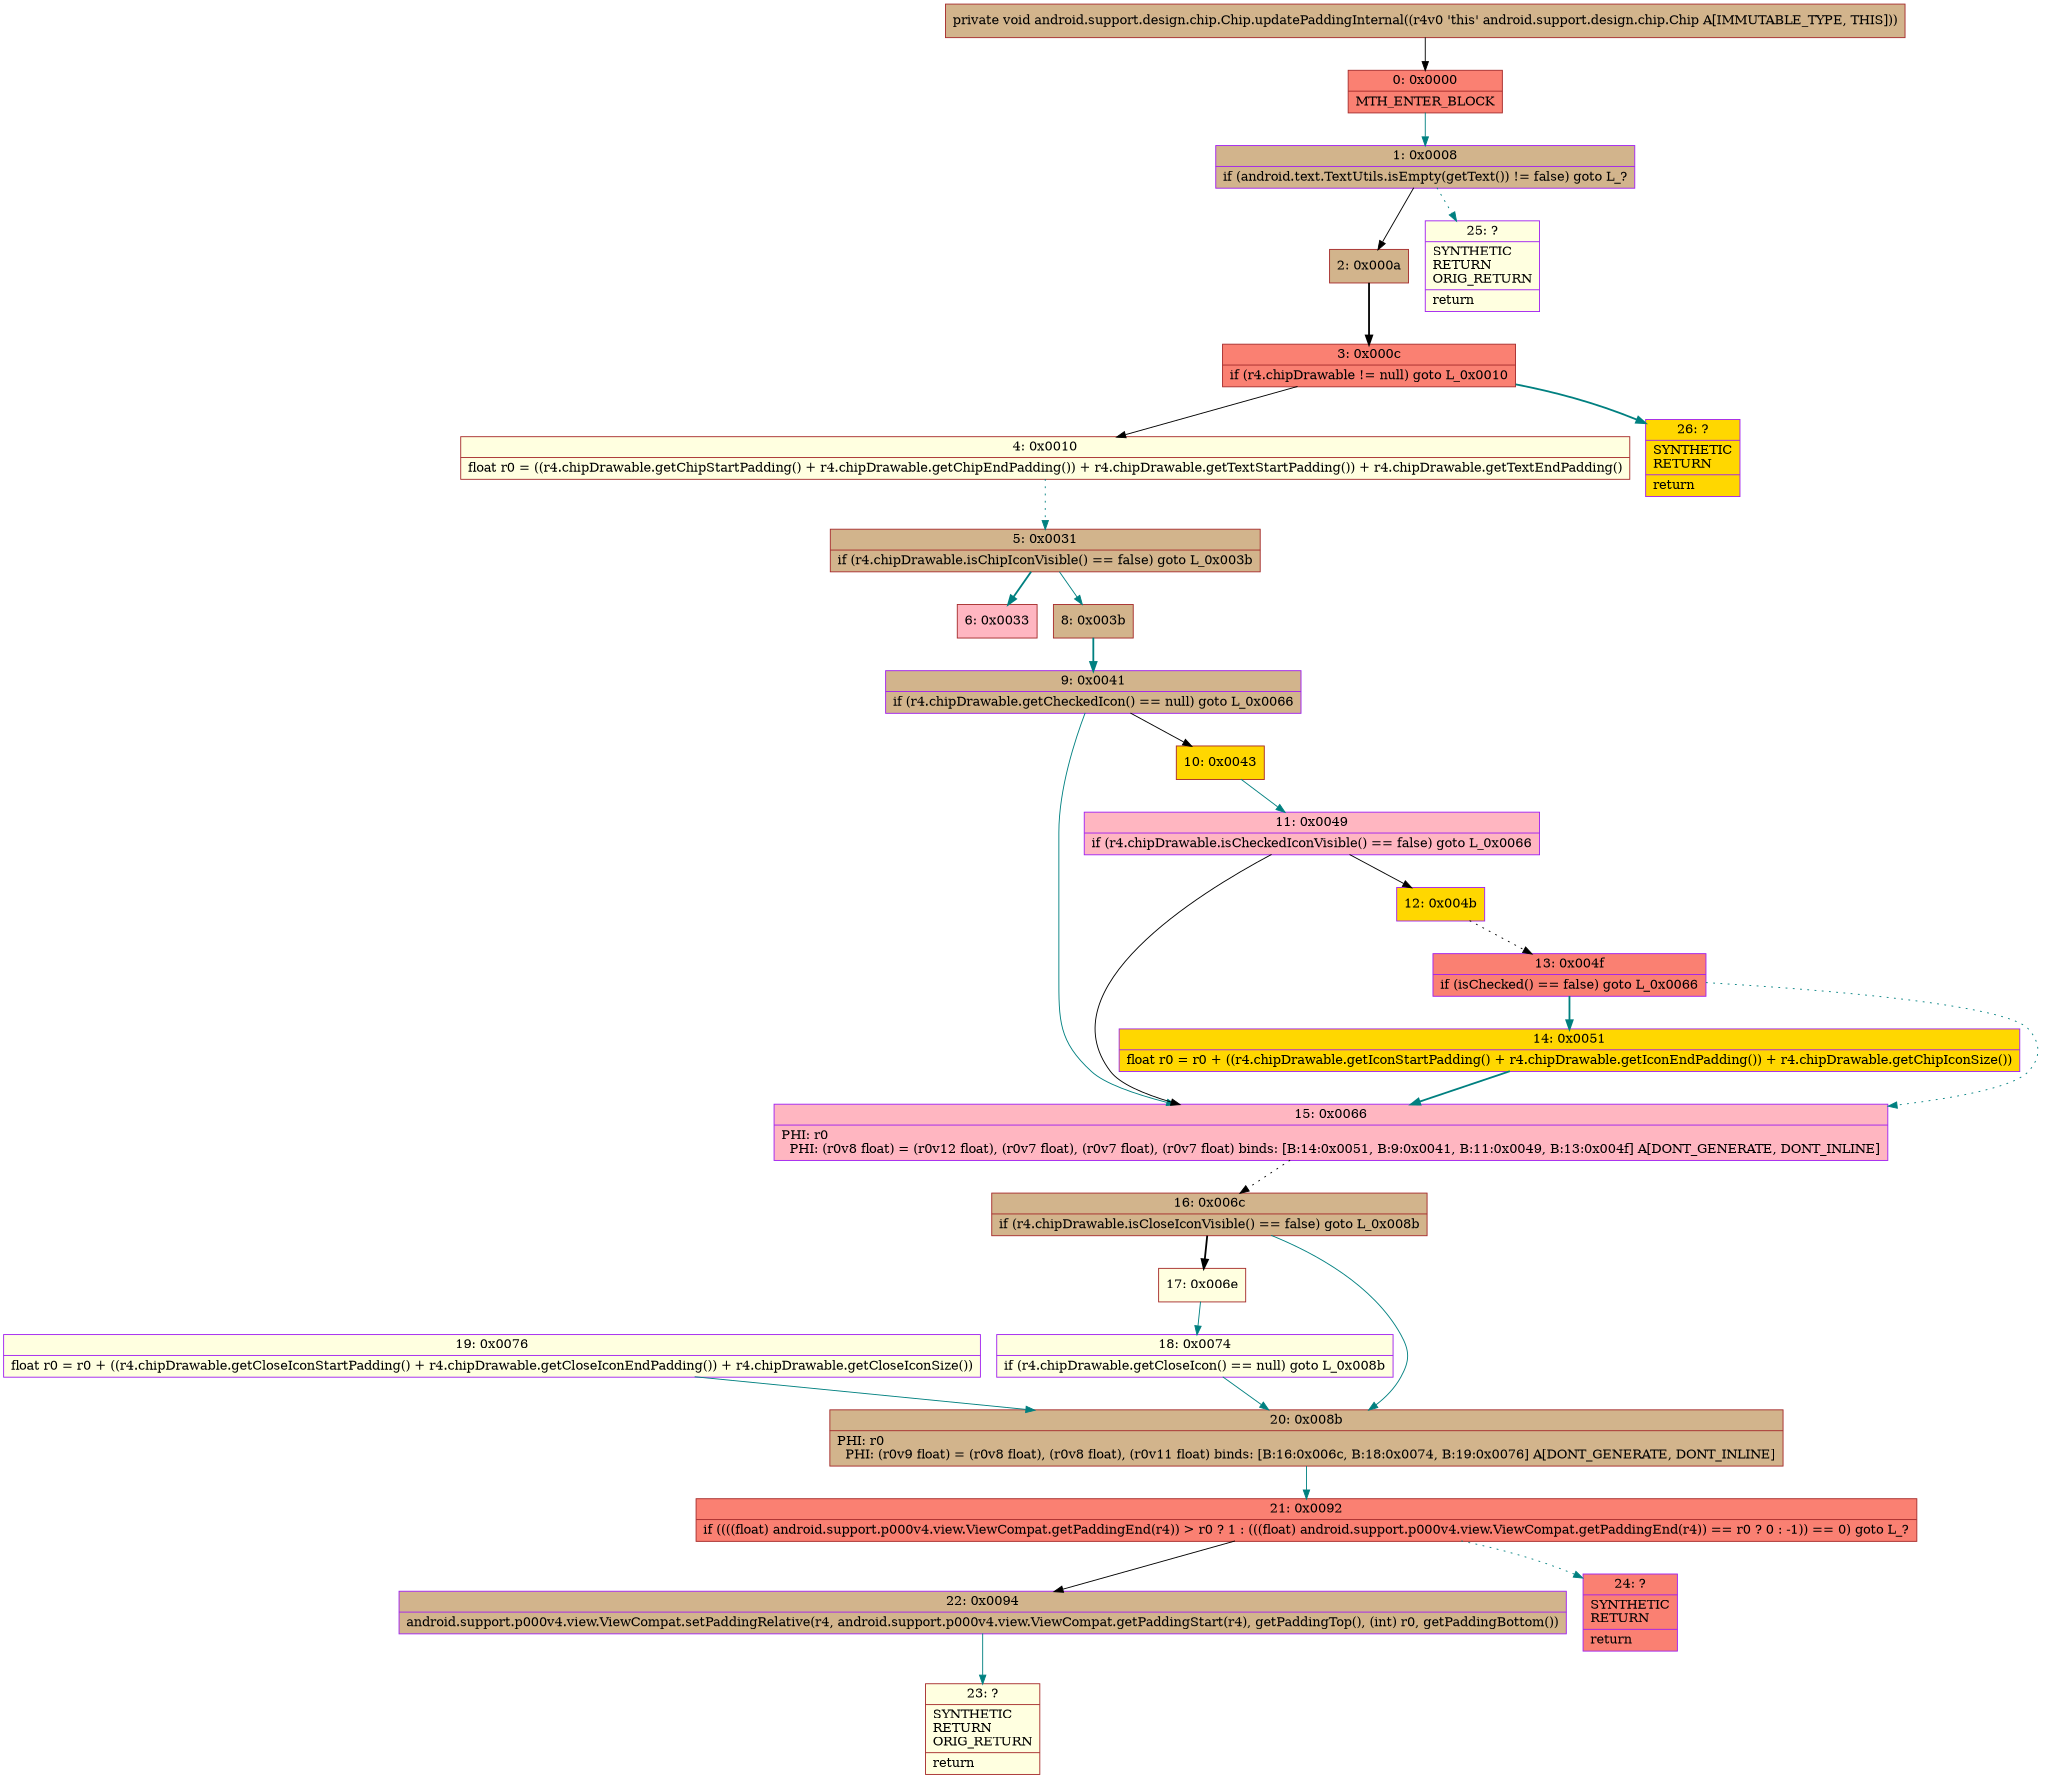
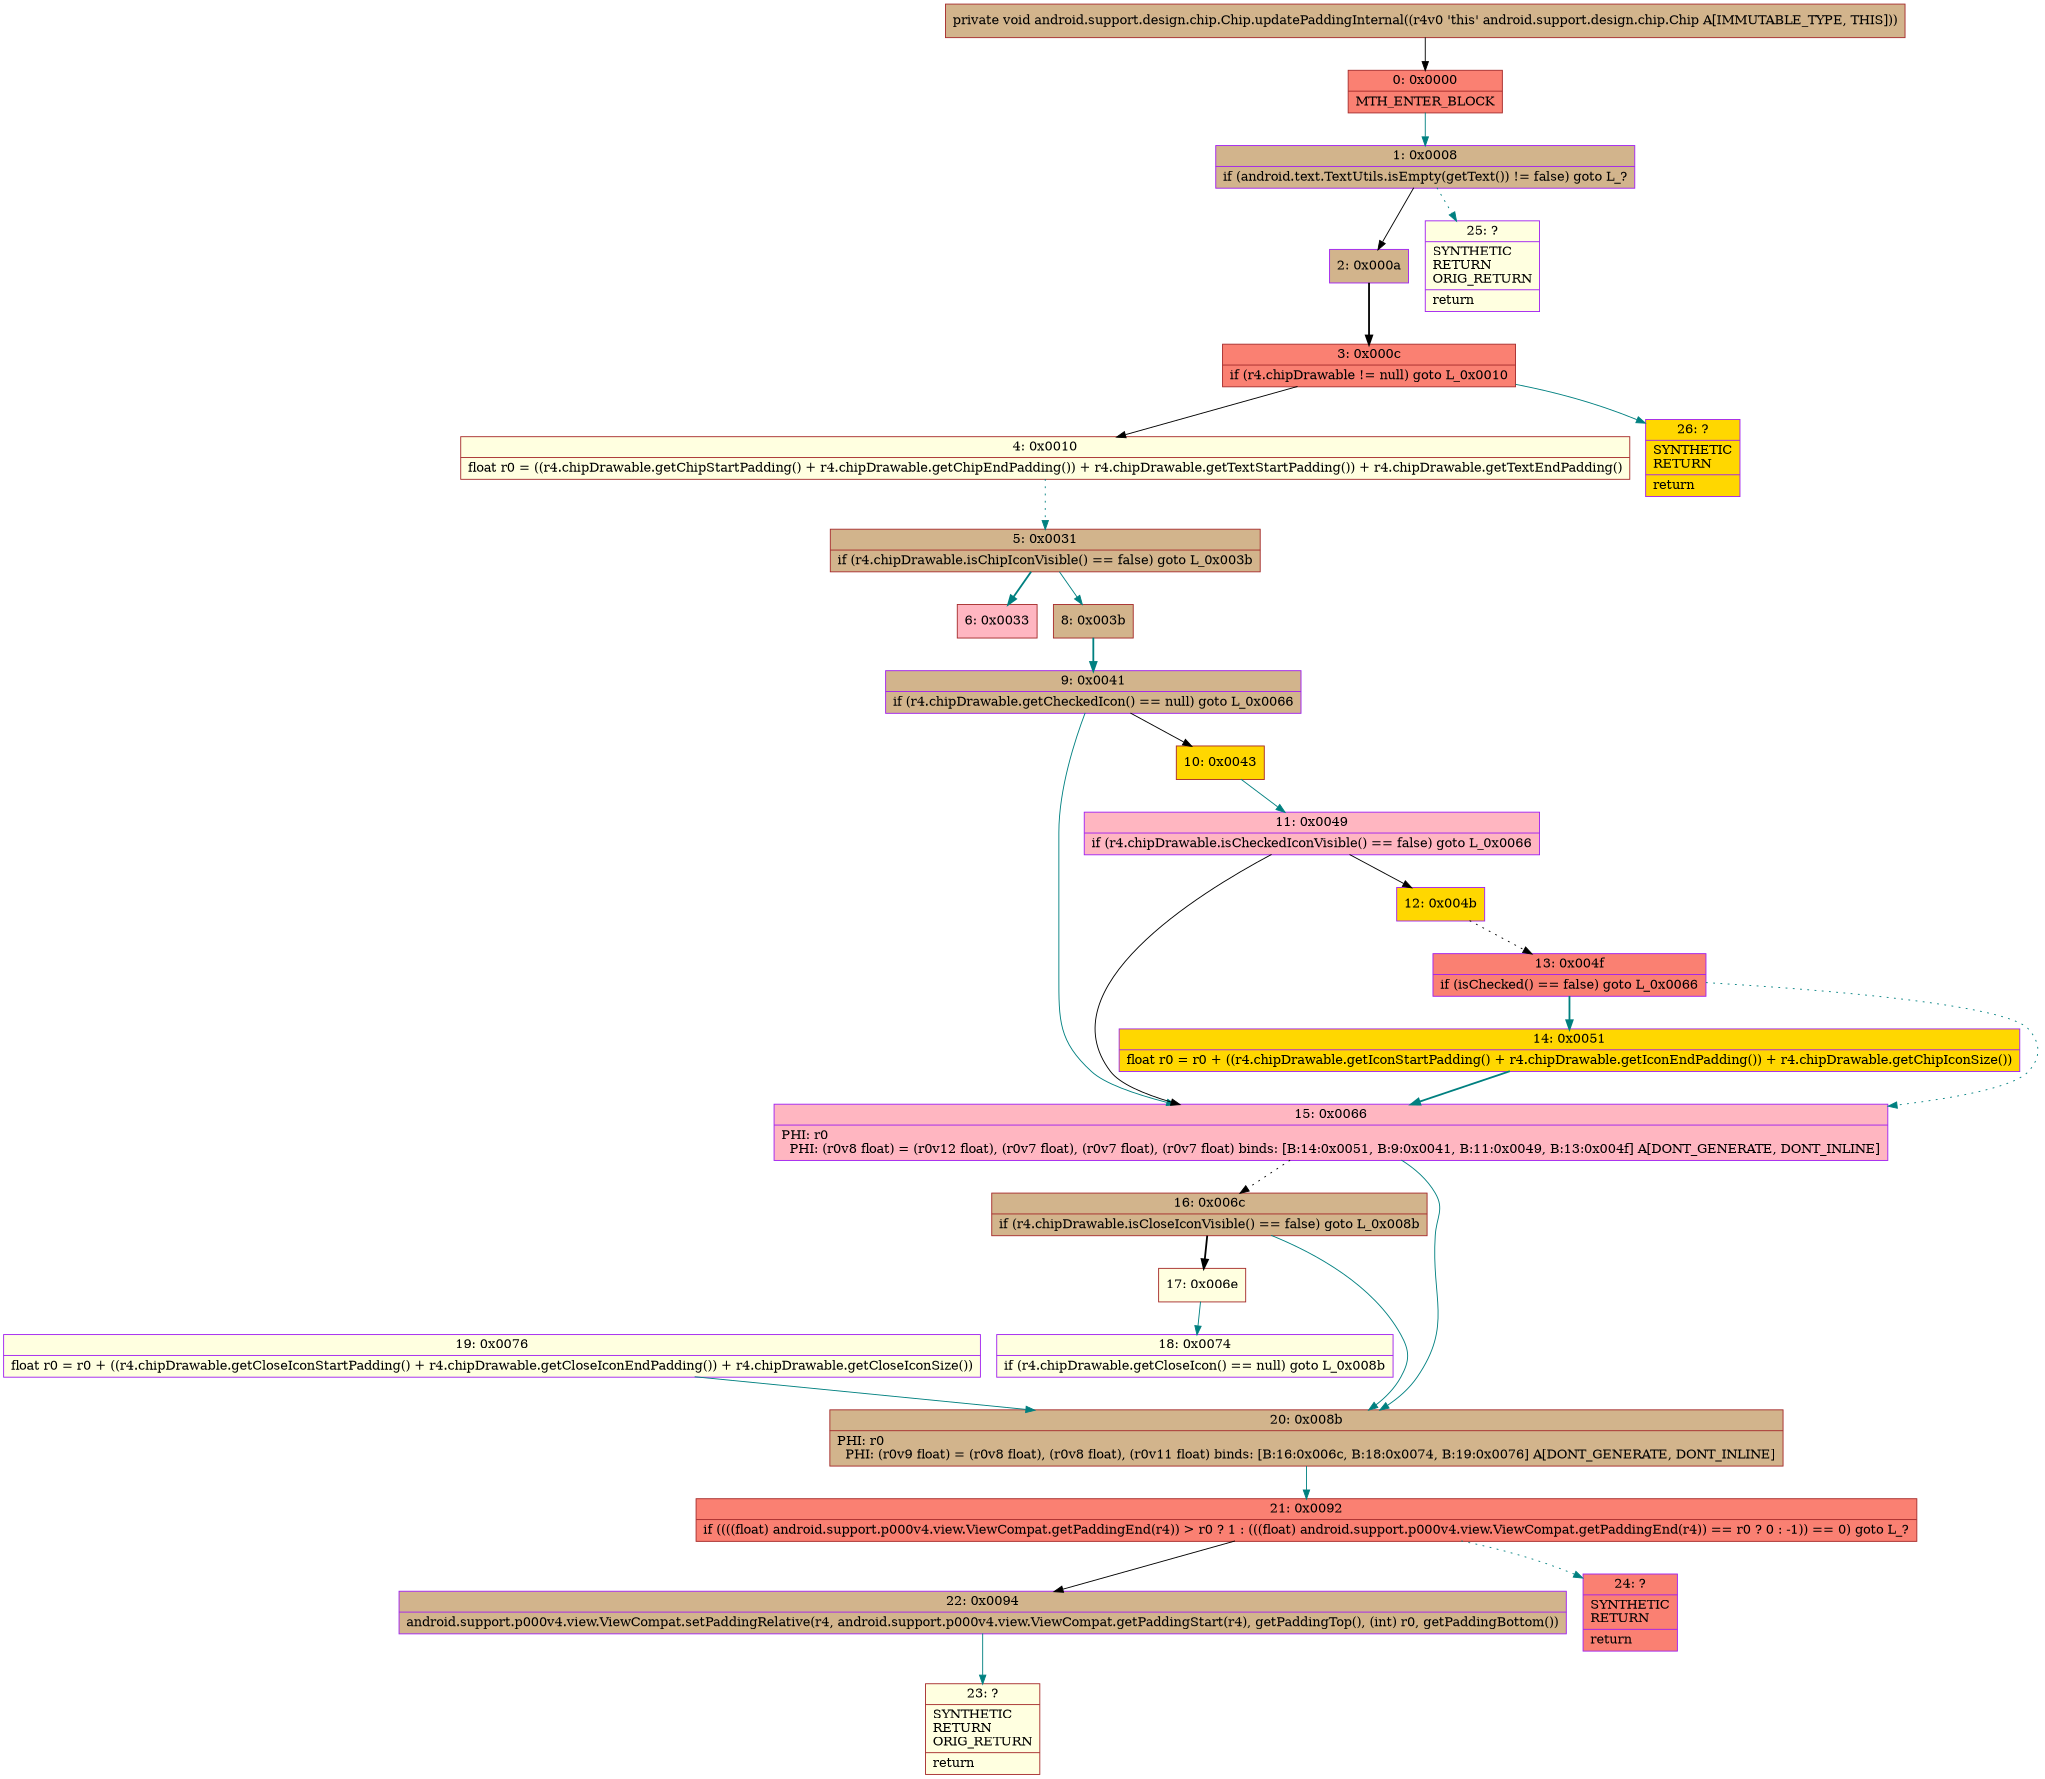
(1369, 266) -> (1369, 266)
(1577, 399) -> (1577, 399)
(1242, 1391) -> (1436, 1283)
